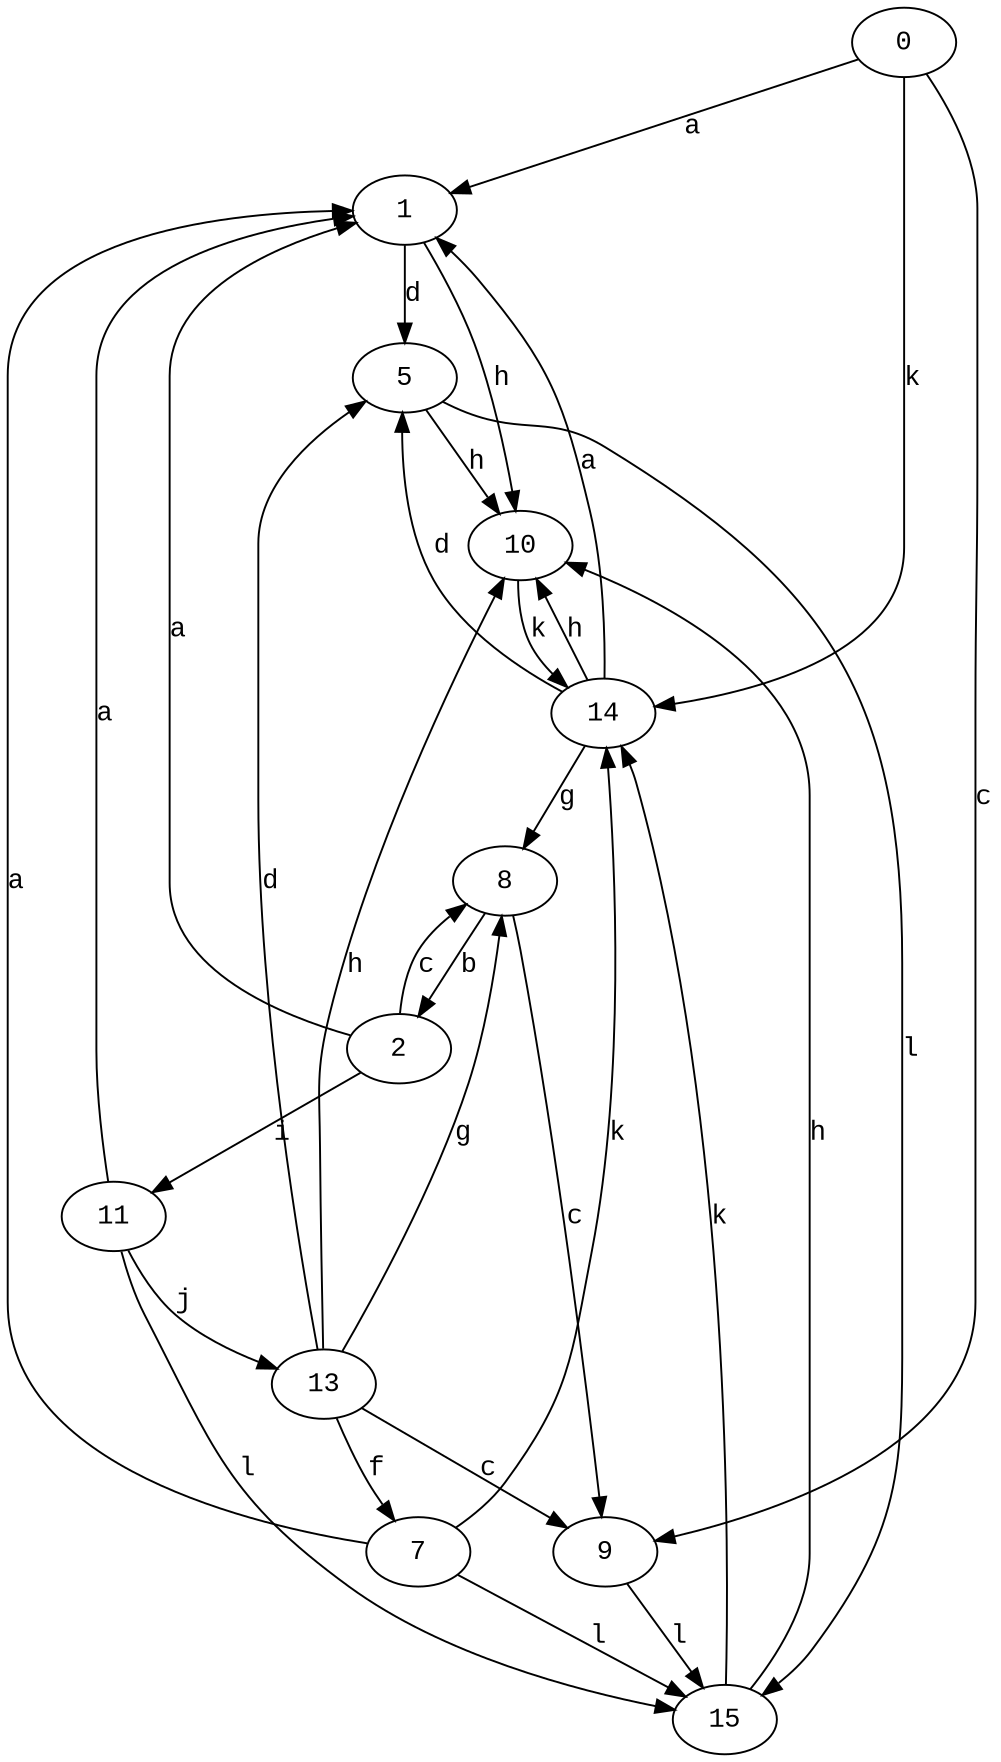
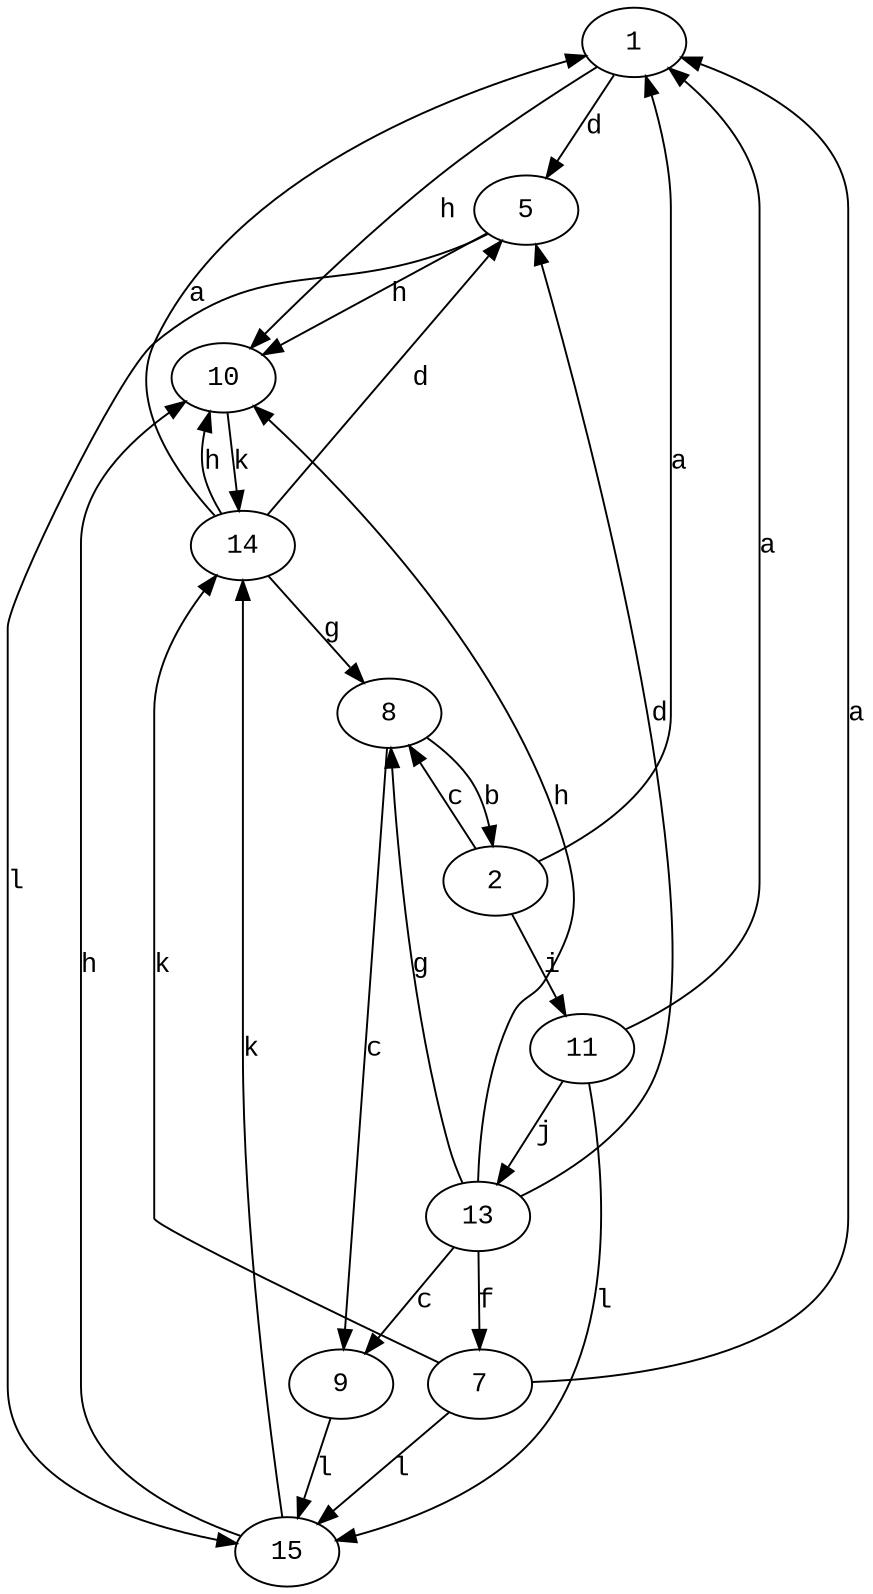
(904, 42) -> none
